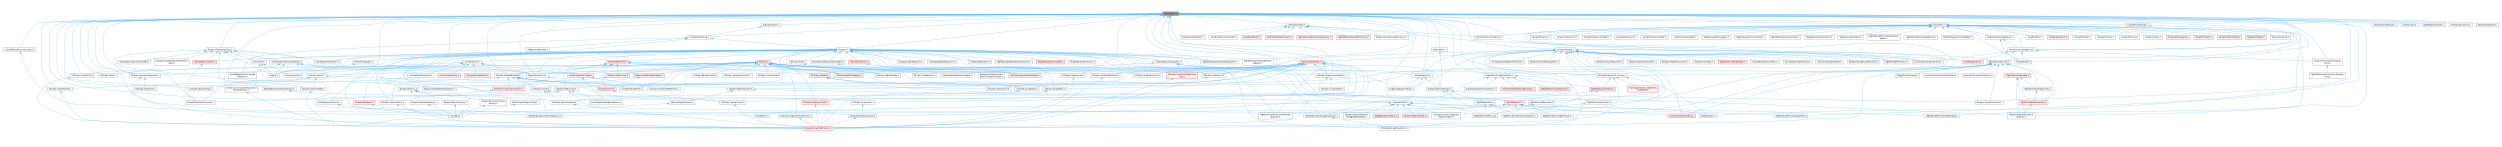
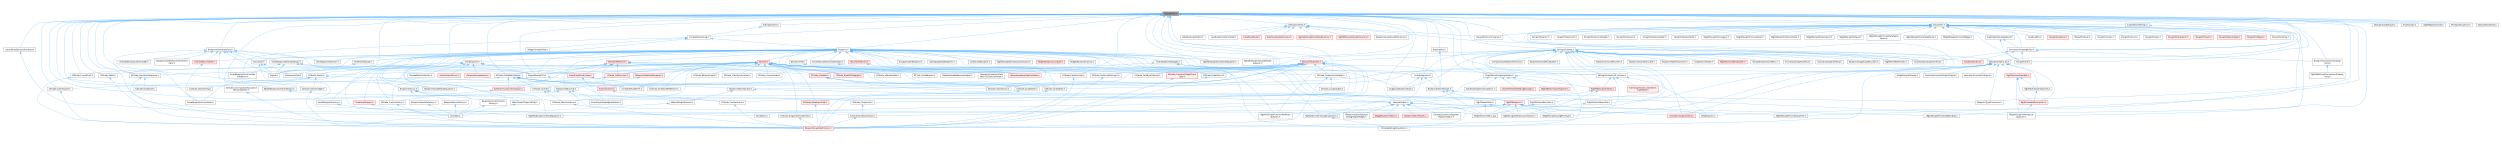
none -> (345, 123)
